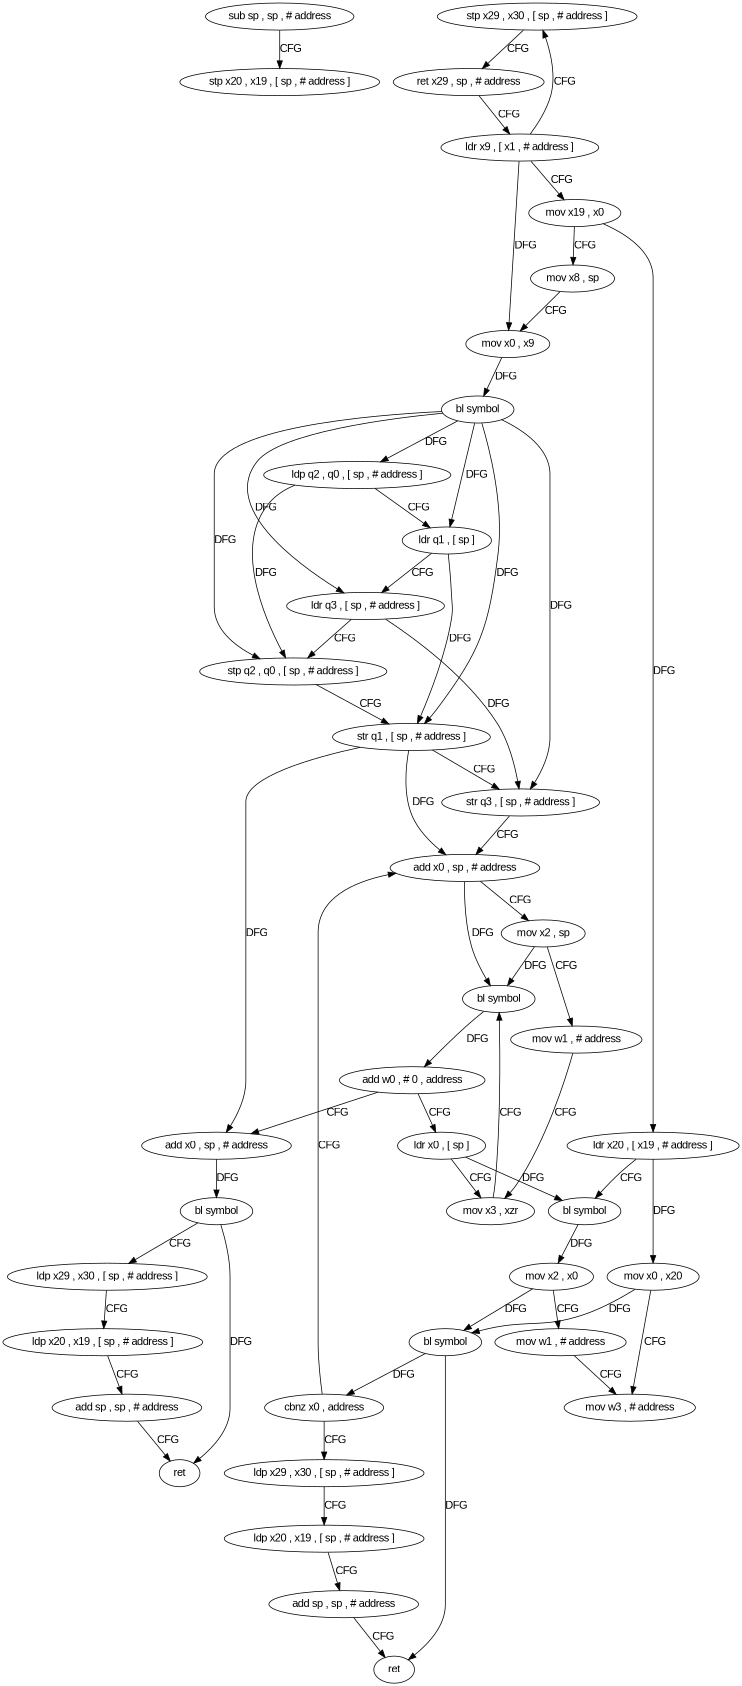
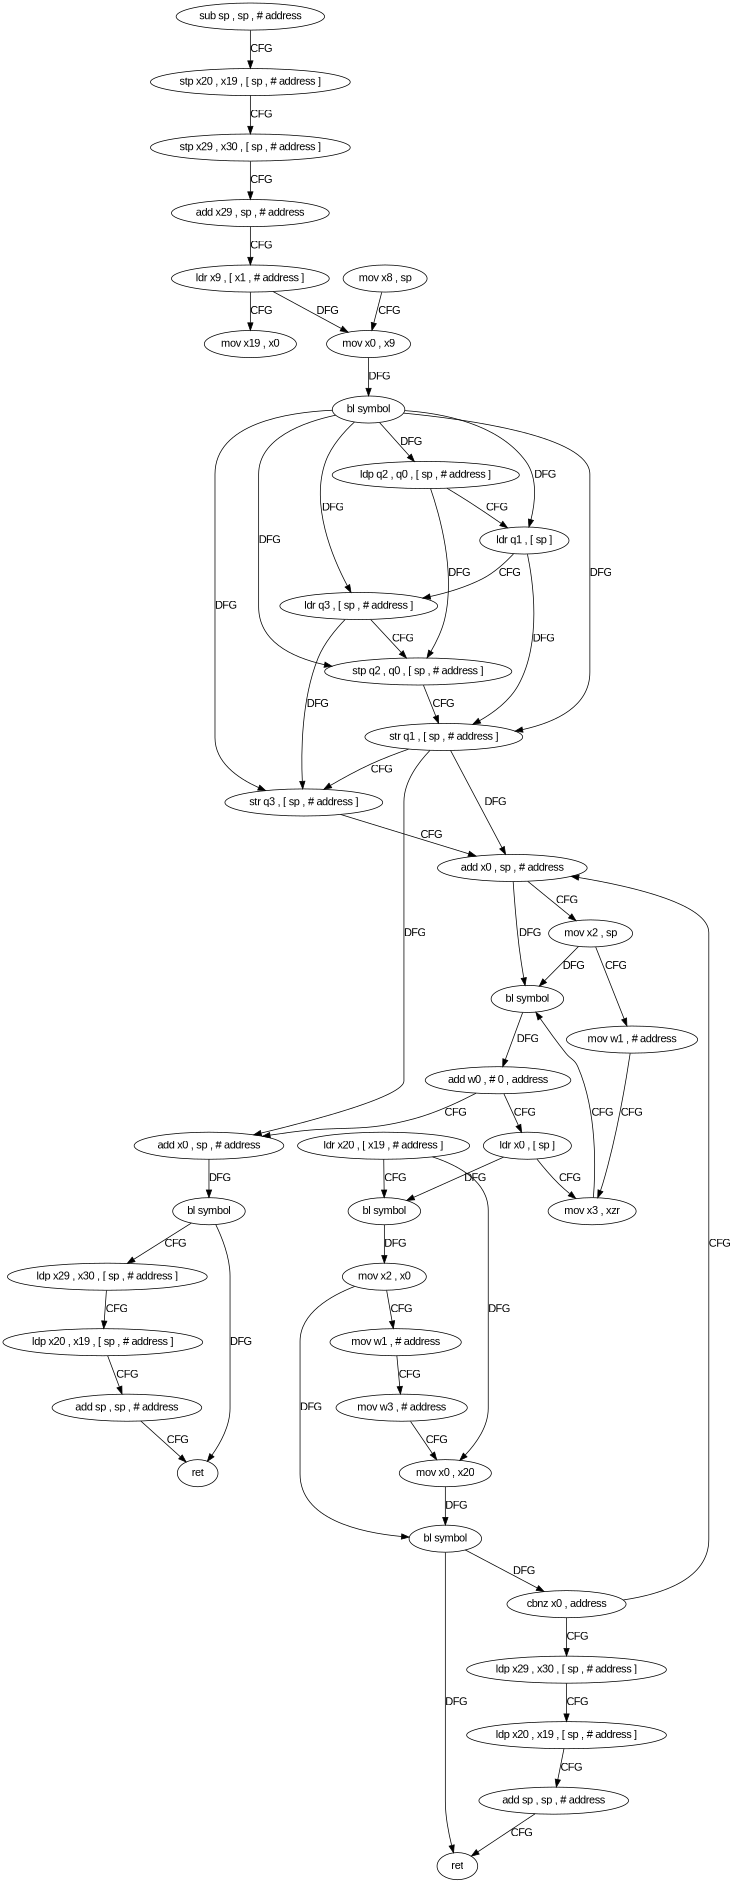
(469, 82) -> (250, 213)
(552, 88) -> (250, 111)
(574, 242) -> none
(653, 662) -> none
(642, 1338) -> (421, 1437)
